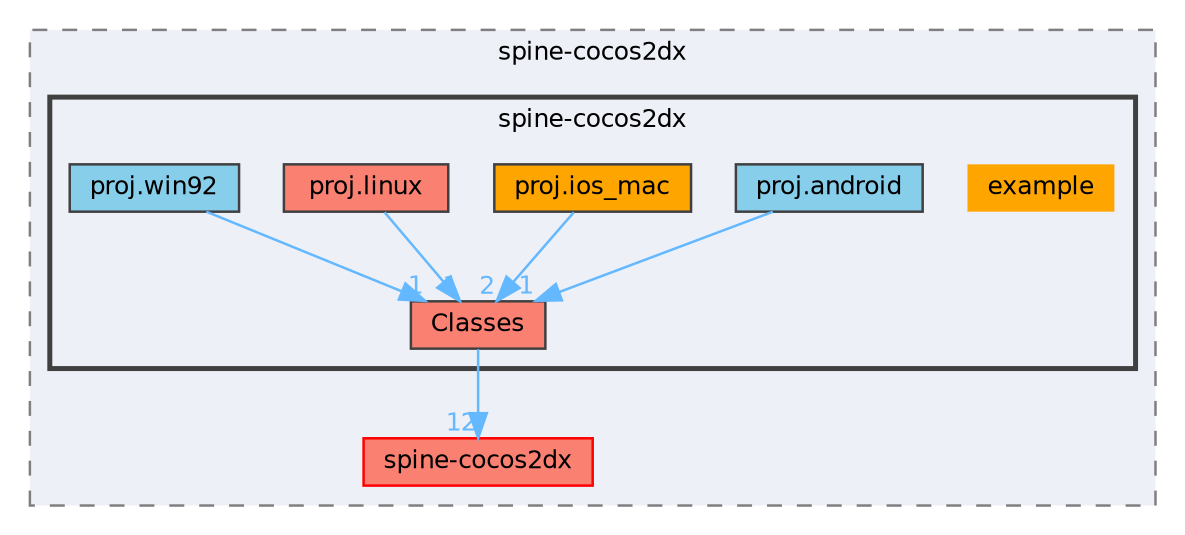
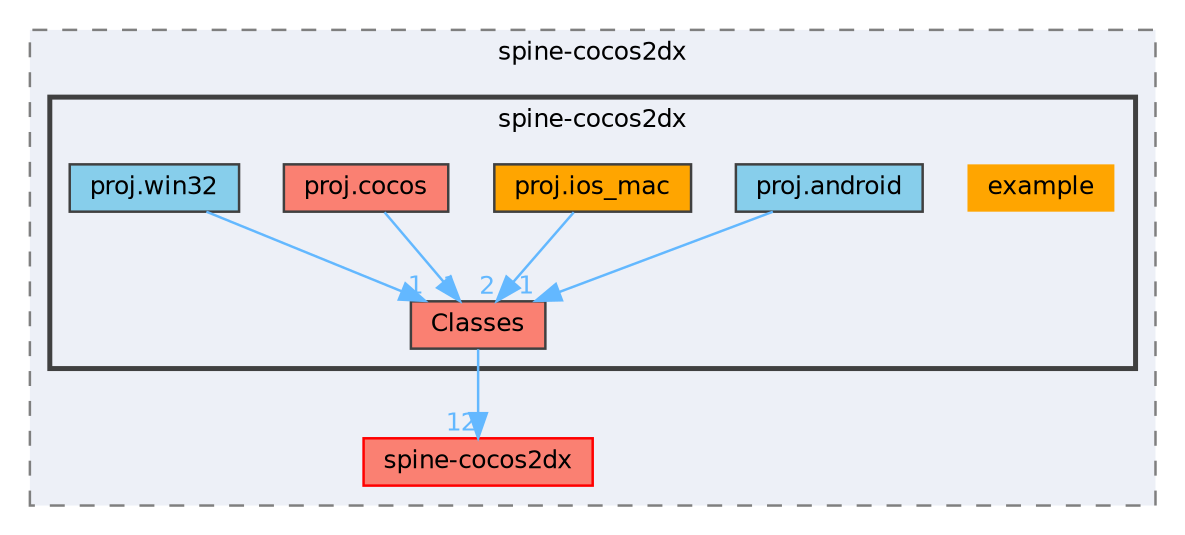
(154, 188) -> (154, 188)
(366, 188) -> (366, 188)
